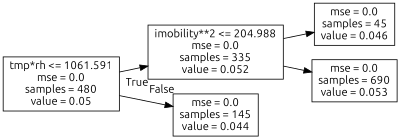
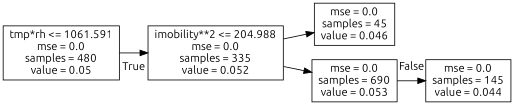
(142, 100) -> (407, 81)
